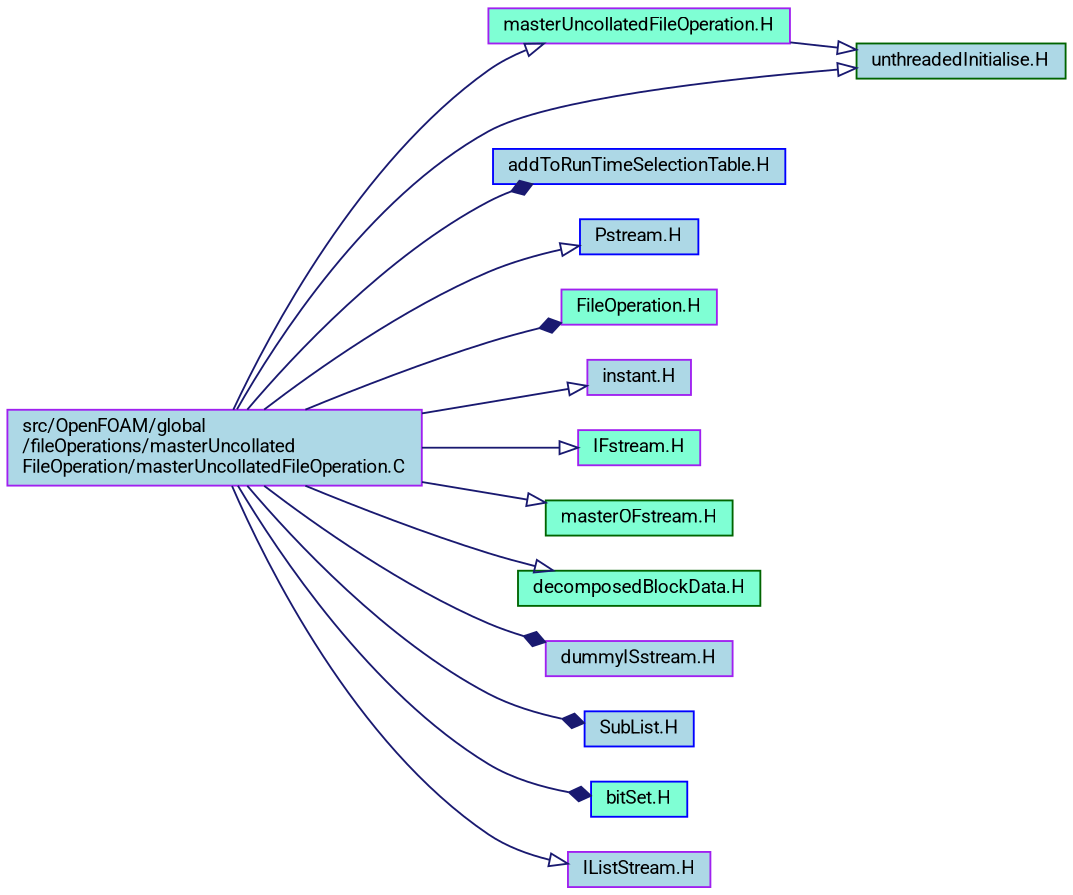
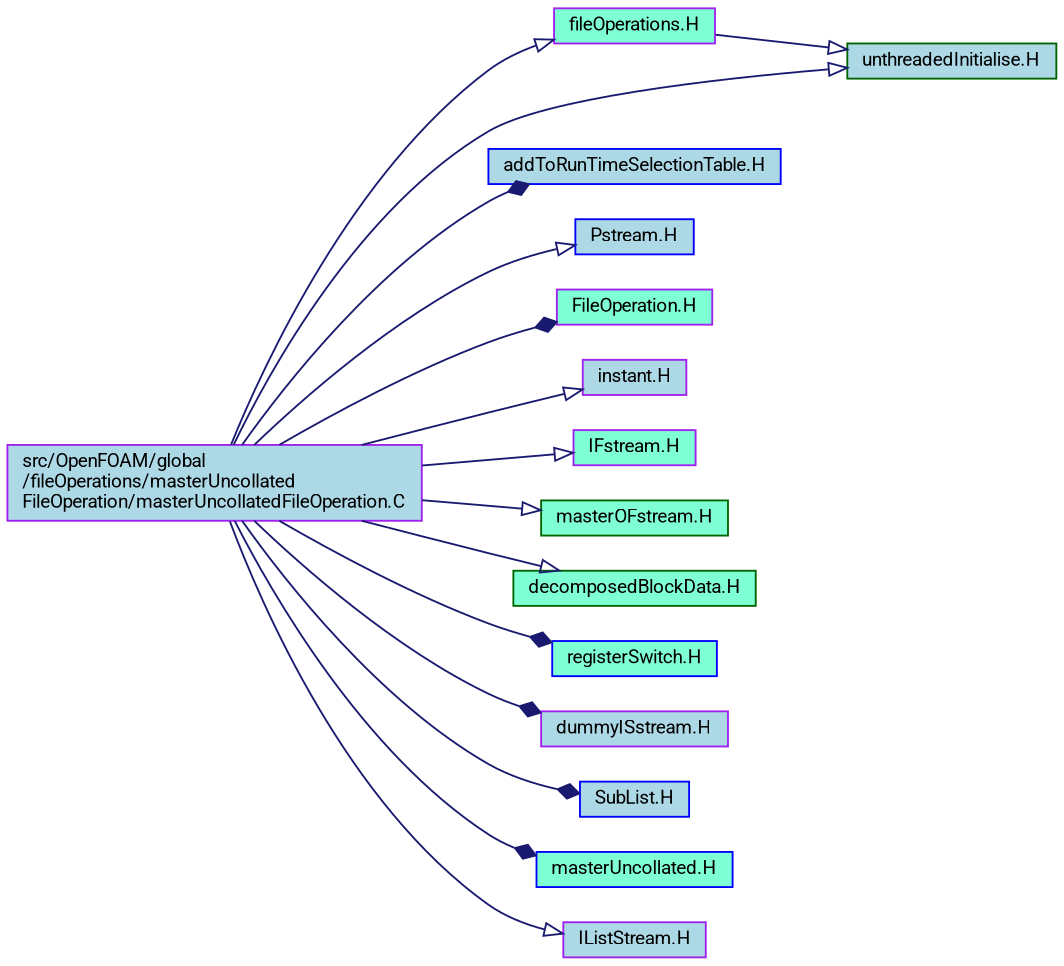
(639, 26) -> (635, 26)
none -> (635, 659)
(639, 799) -> (635, 869)
